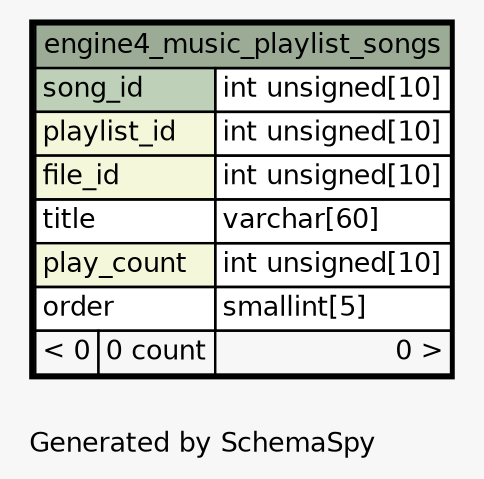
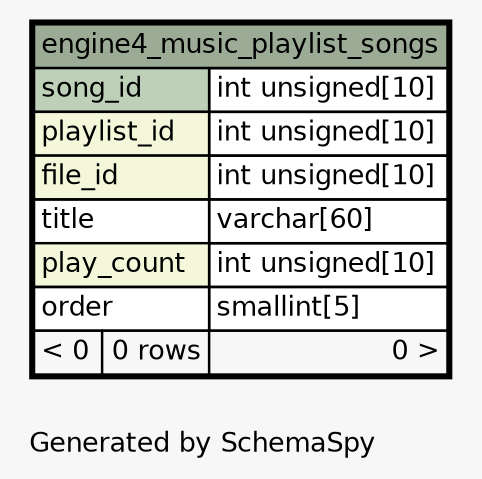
(157, 351) -> (157, 351)
